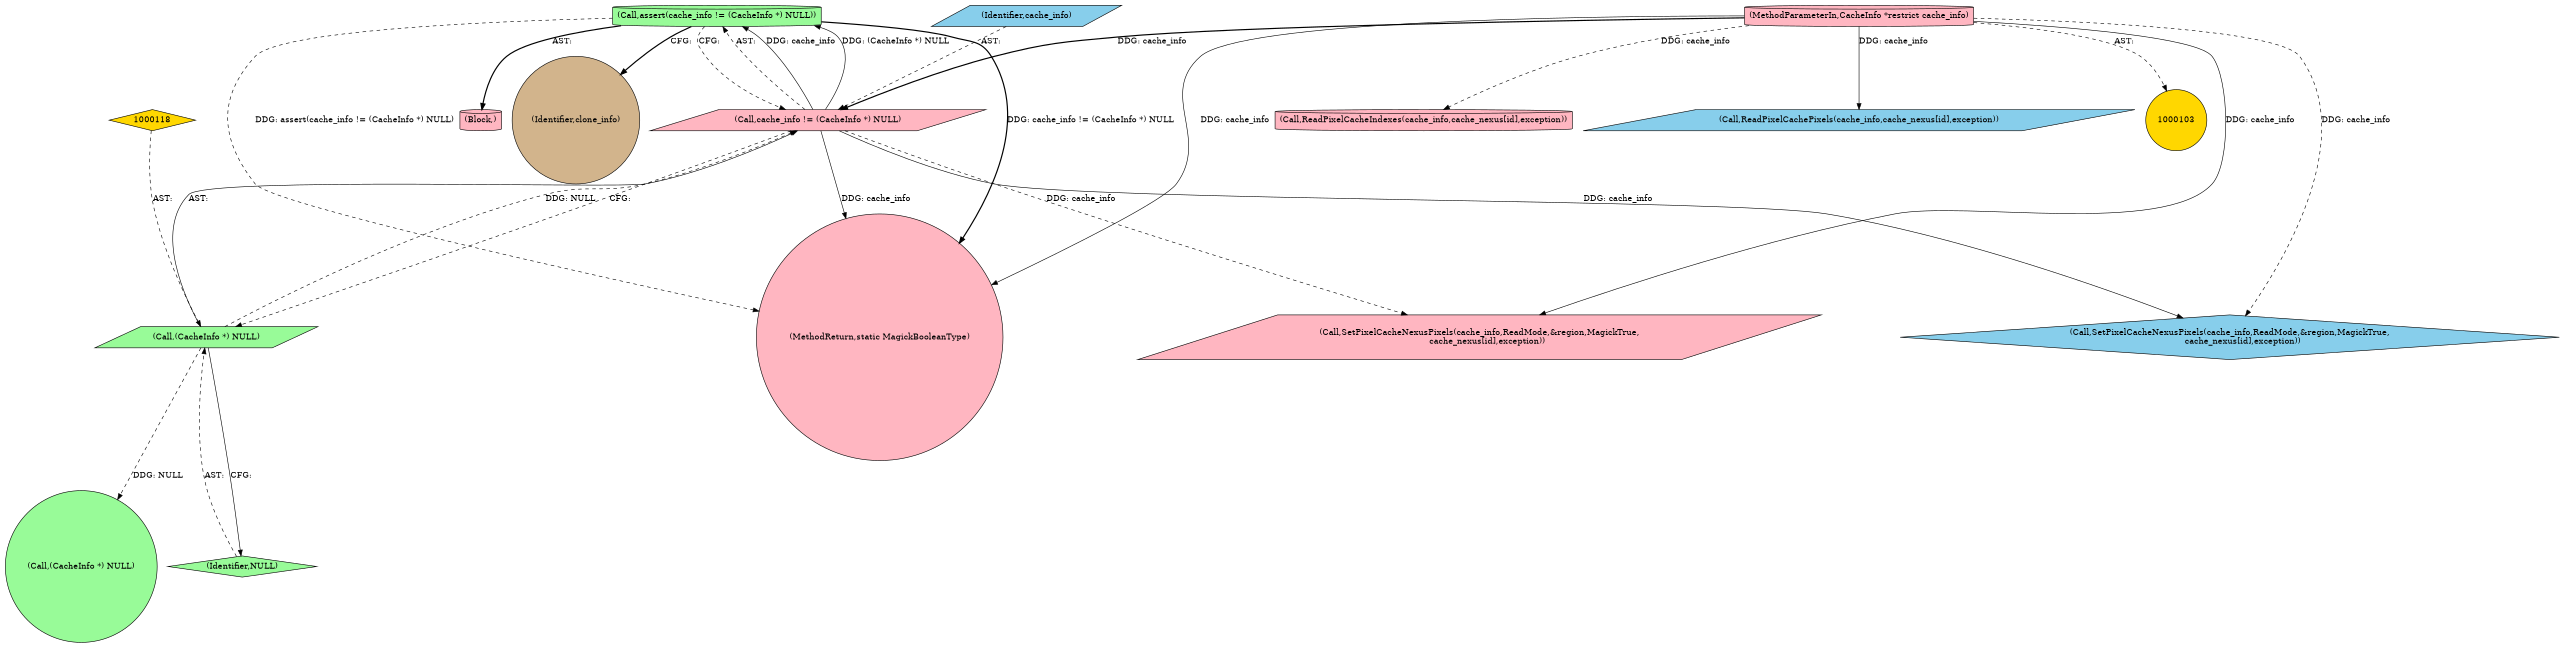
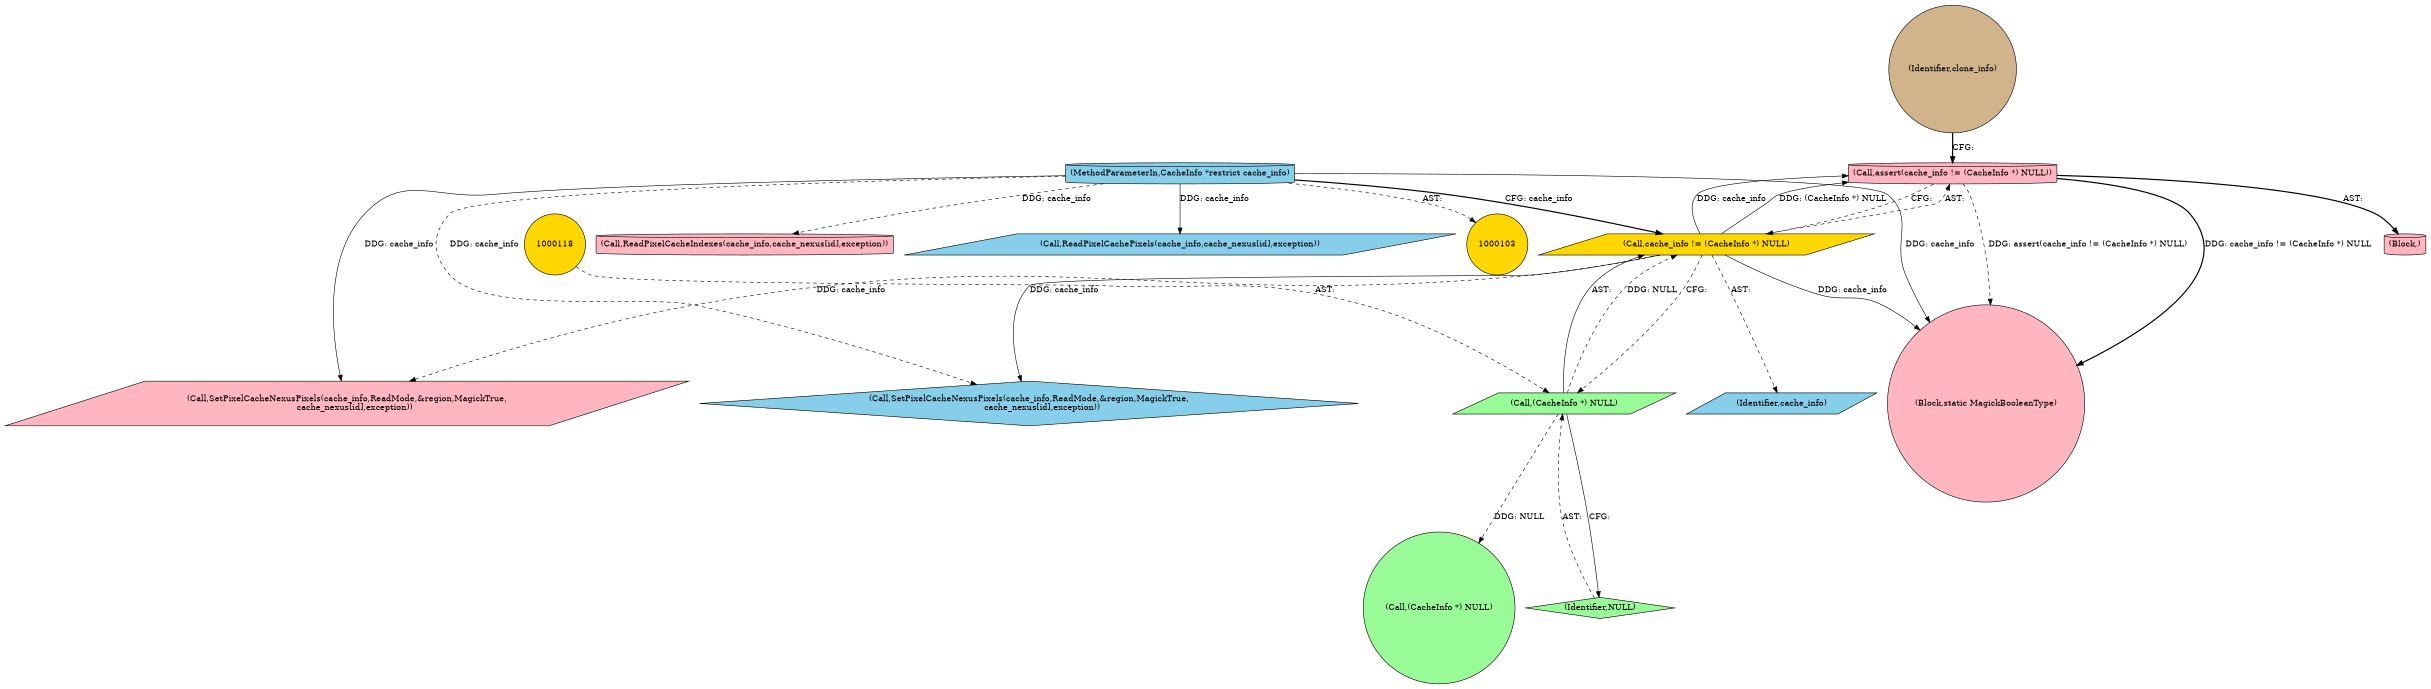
(717, 16) -> (1953, 173)
(1859, 16) -> (1180, 173)
(1152, 41) -> (1539, 199)
(657, 46) -> (1953, 145)
(925, 67) -> (1744, 321)
(152, 120) -> (555, 244)
(818, 120) -> (1706, 244)
(880, 337) -> (1986, 403)
